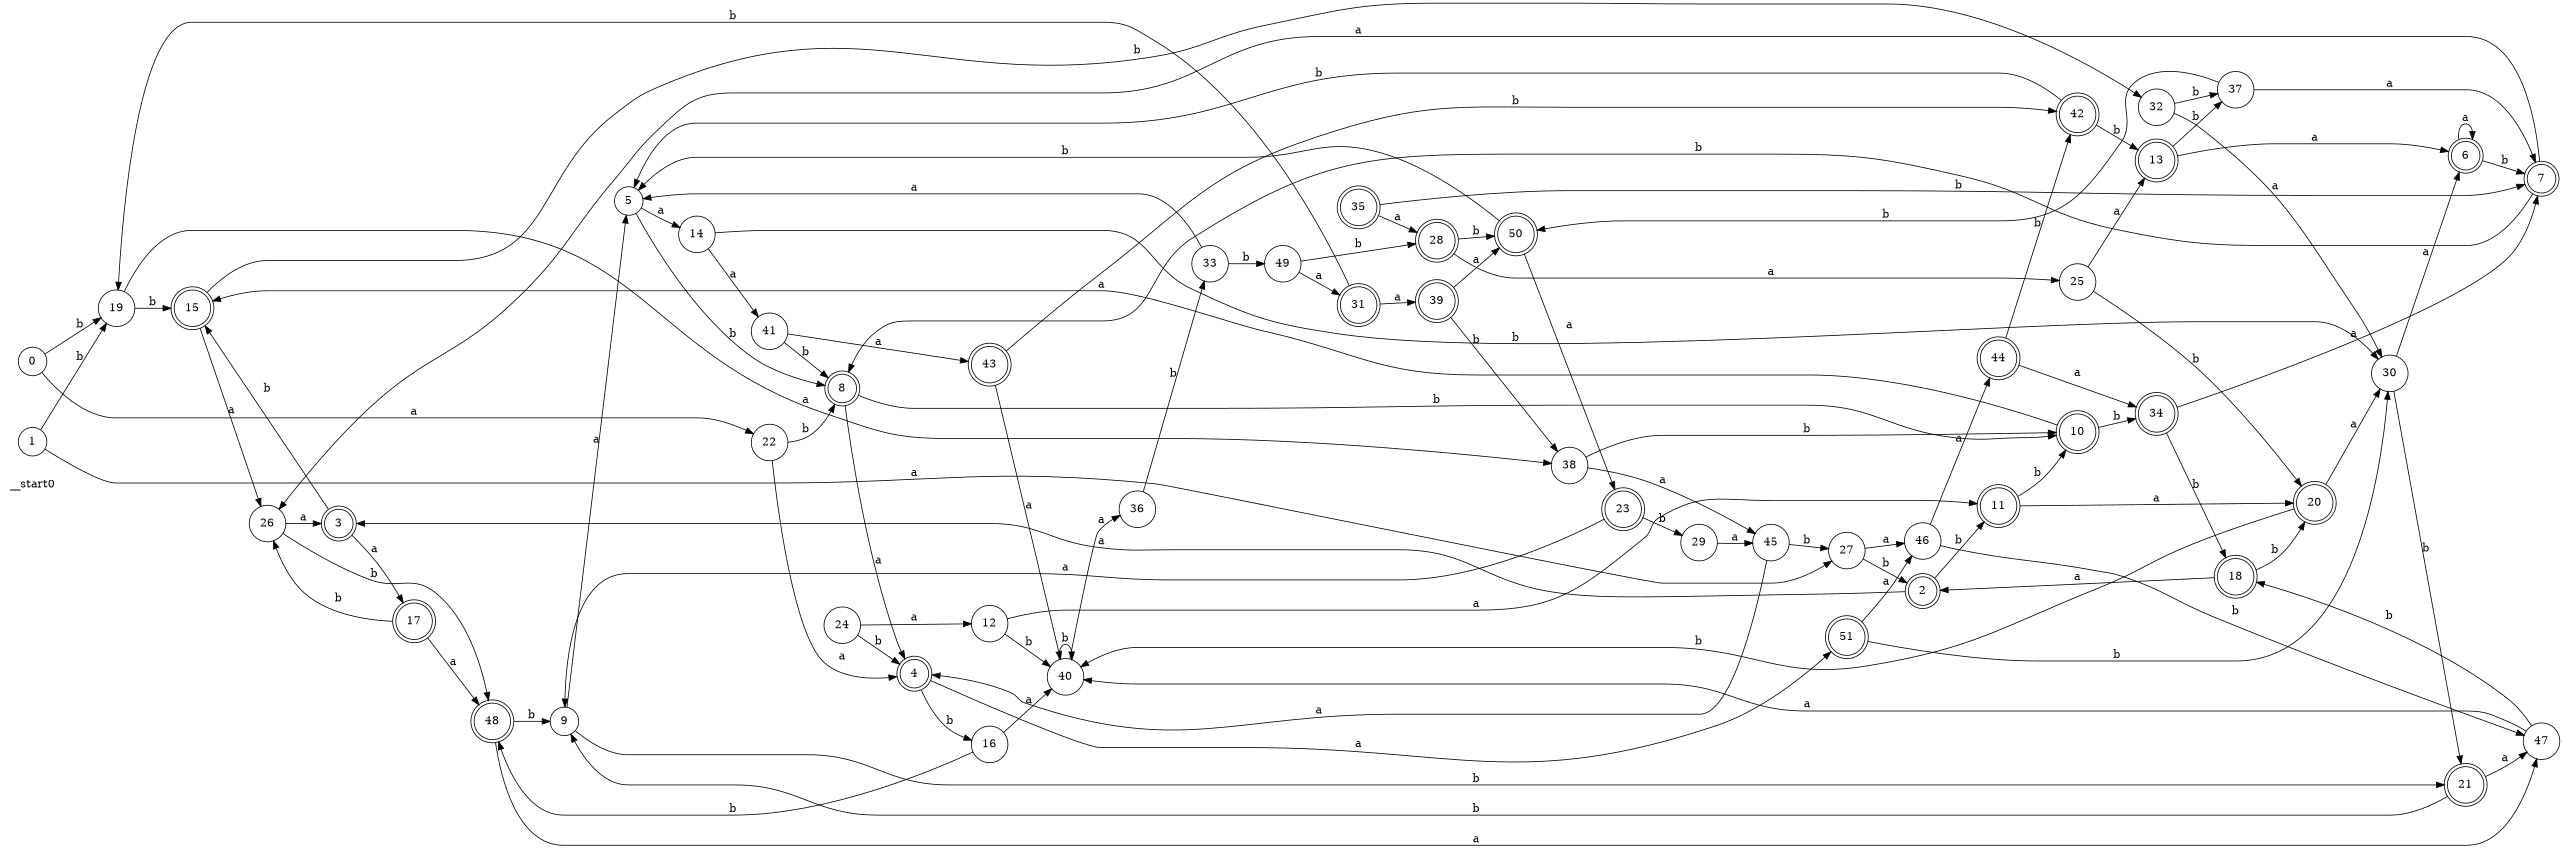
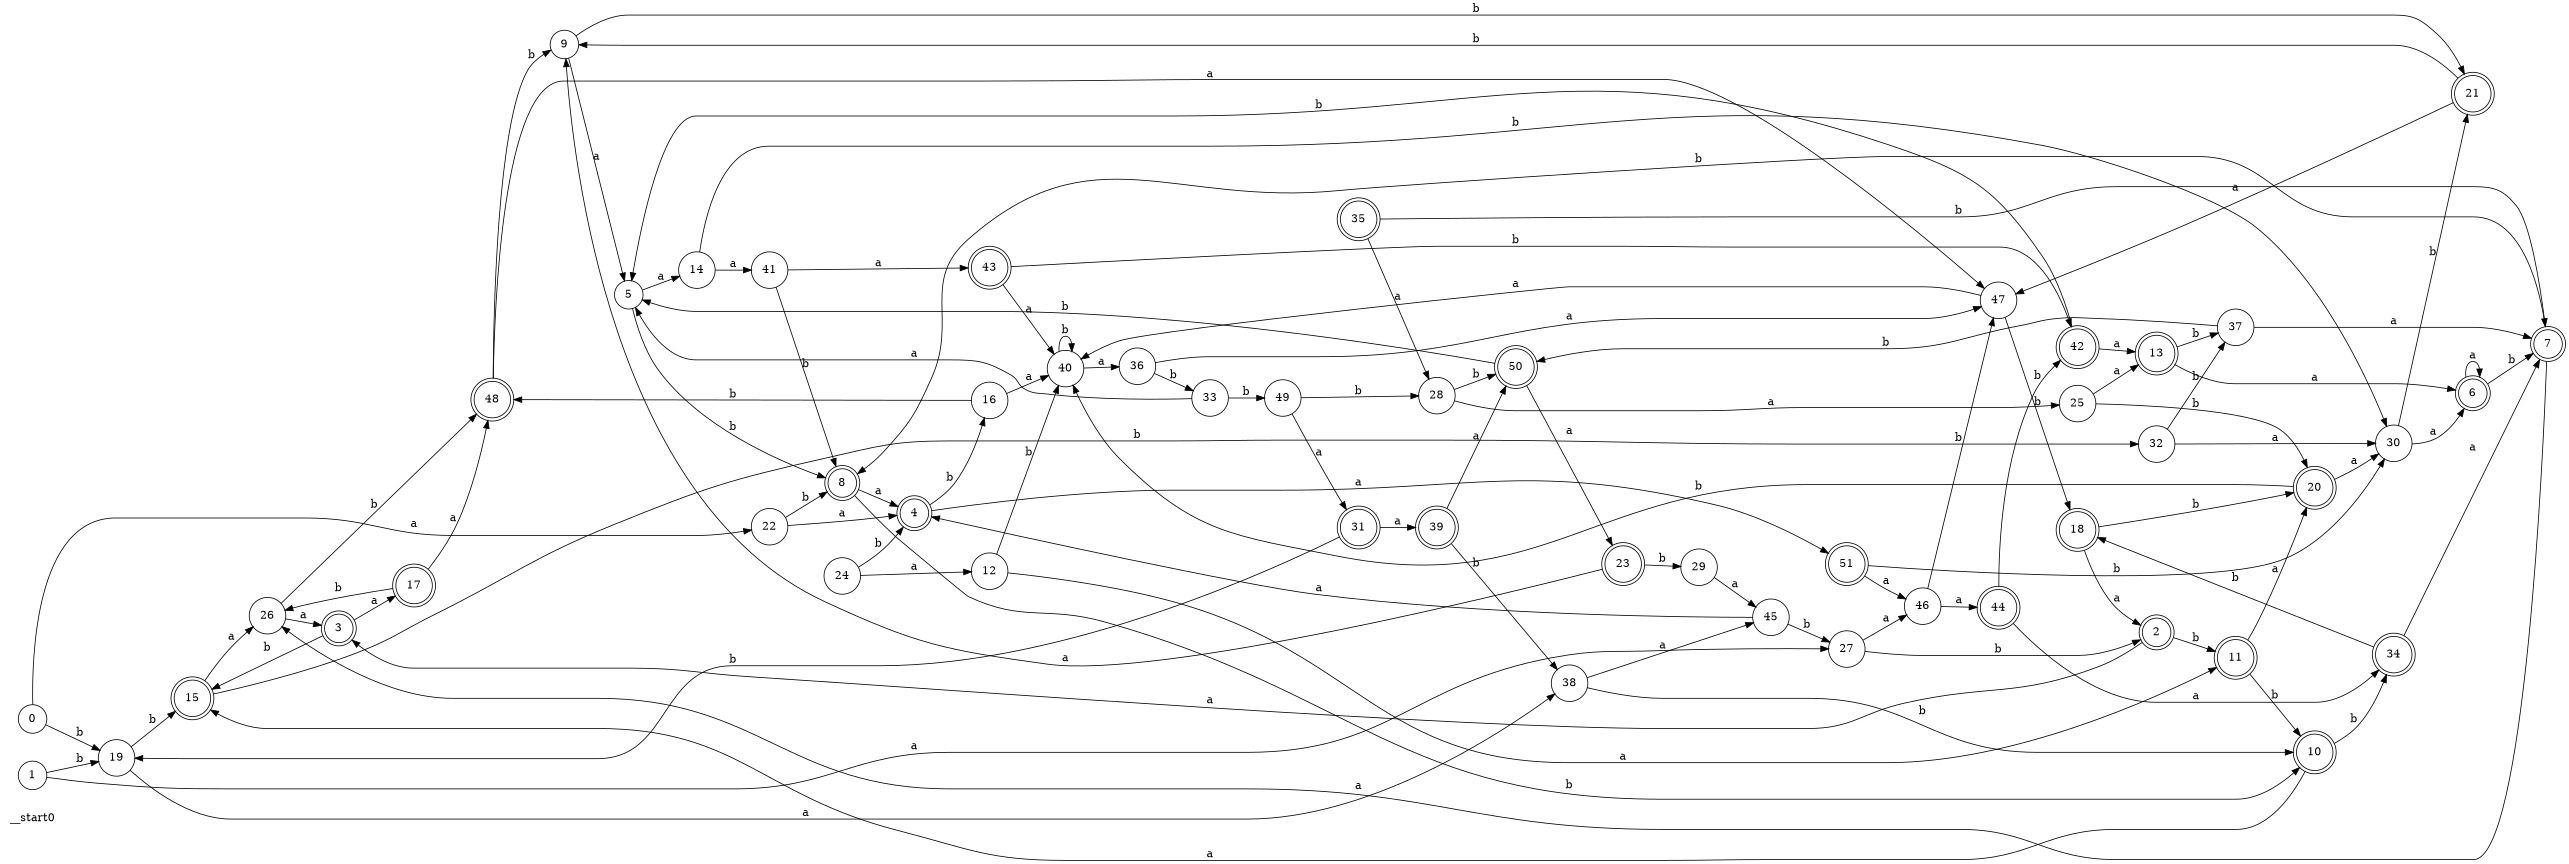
(2117, 131) -> (2117, 344)
(1437, 241) -> (1437, 396)
none -> (1564, 325)
